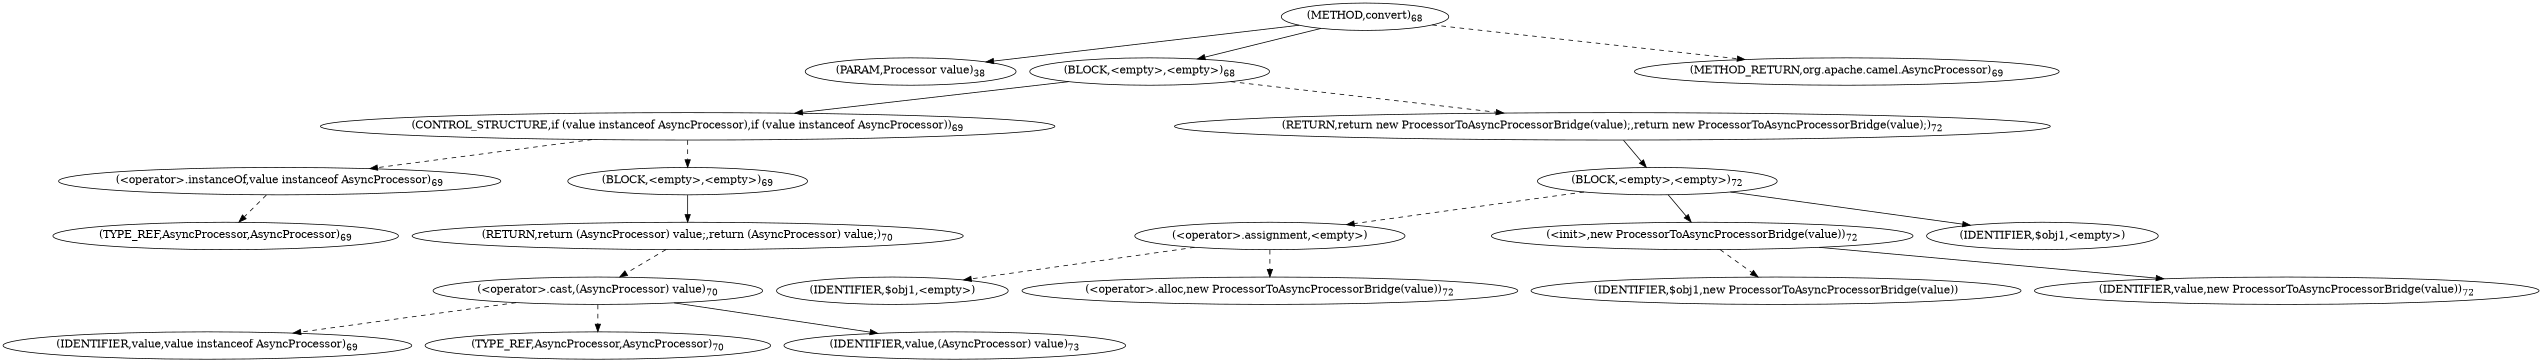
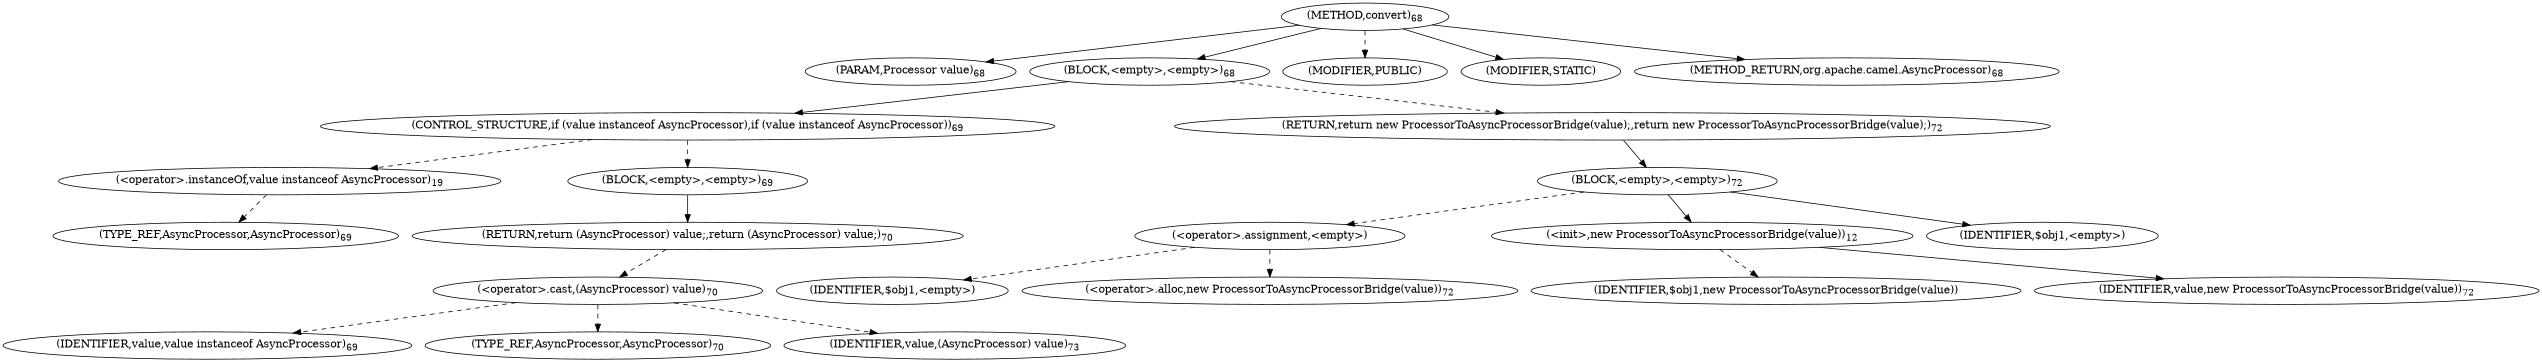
(1585, 42) -> (1585, 42)
(980, 70) -> (980, 70)
(1998, 70) -> (1998, 70)
none -> (1365, 72)
none -> (1541, 72)
(438, 180) -> (438, 180)
(1852, 235) -> (1852, 235)
(772, 317) -> (772, 317)
